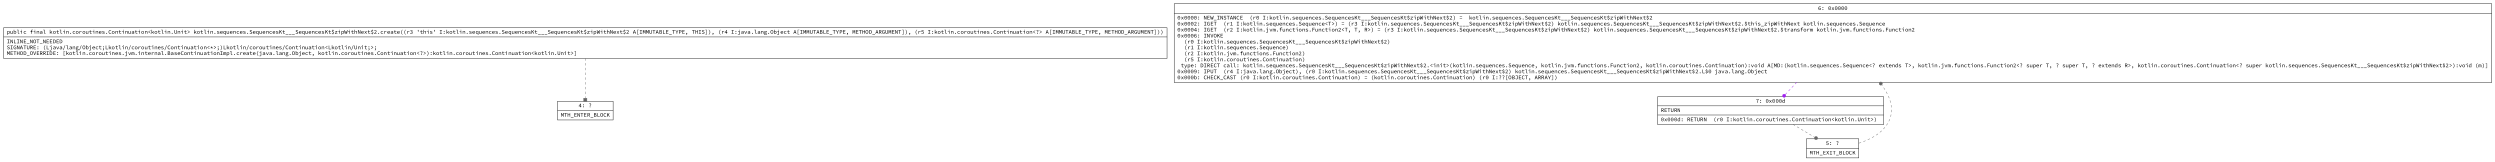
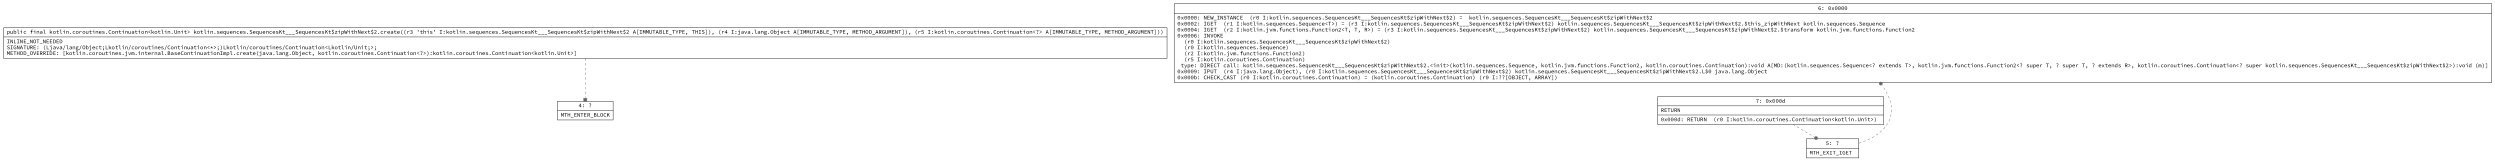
(1233, 48) -> (1233, 48)
(1791, 88) -> none
(1833, 153) -> (1831, 153)
